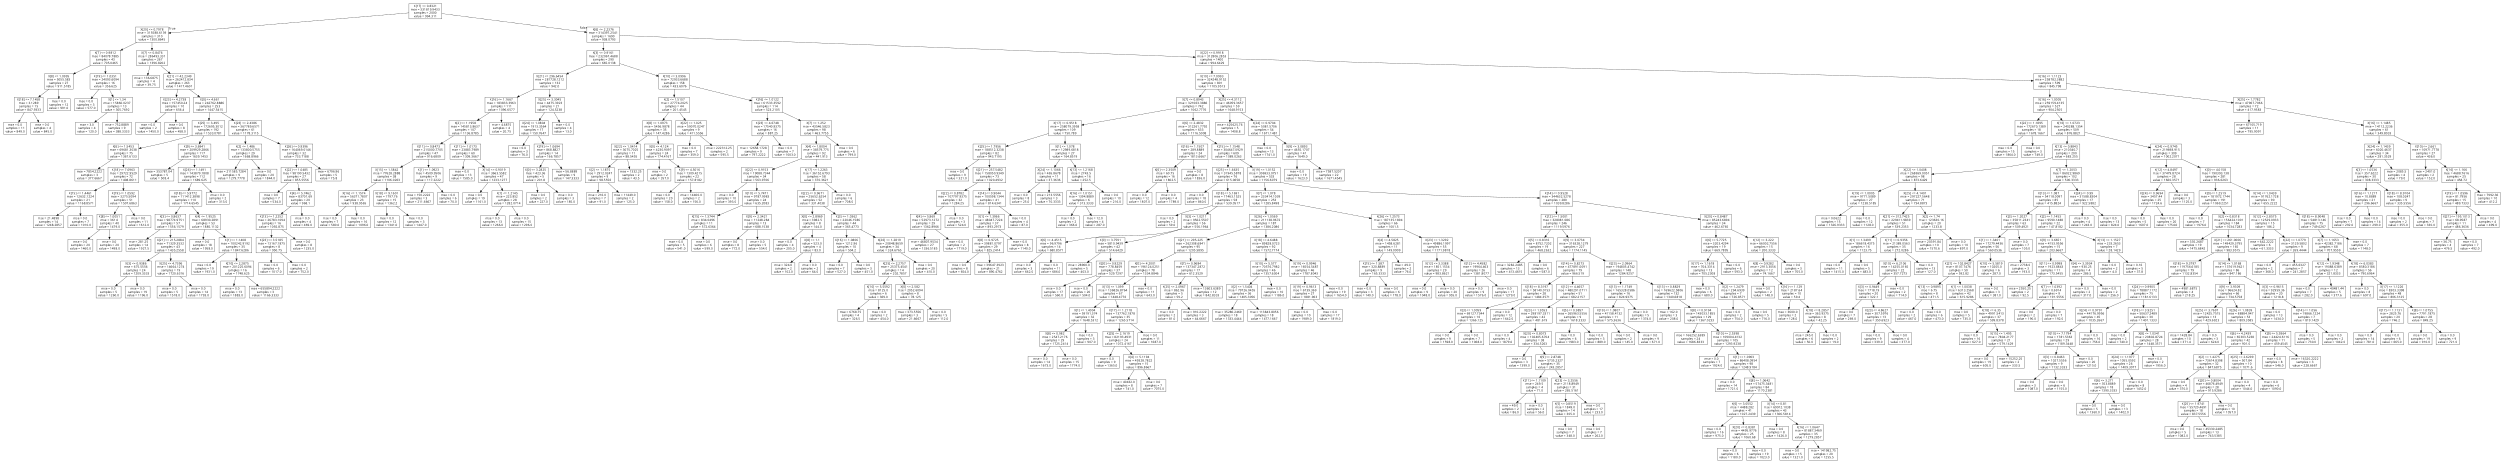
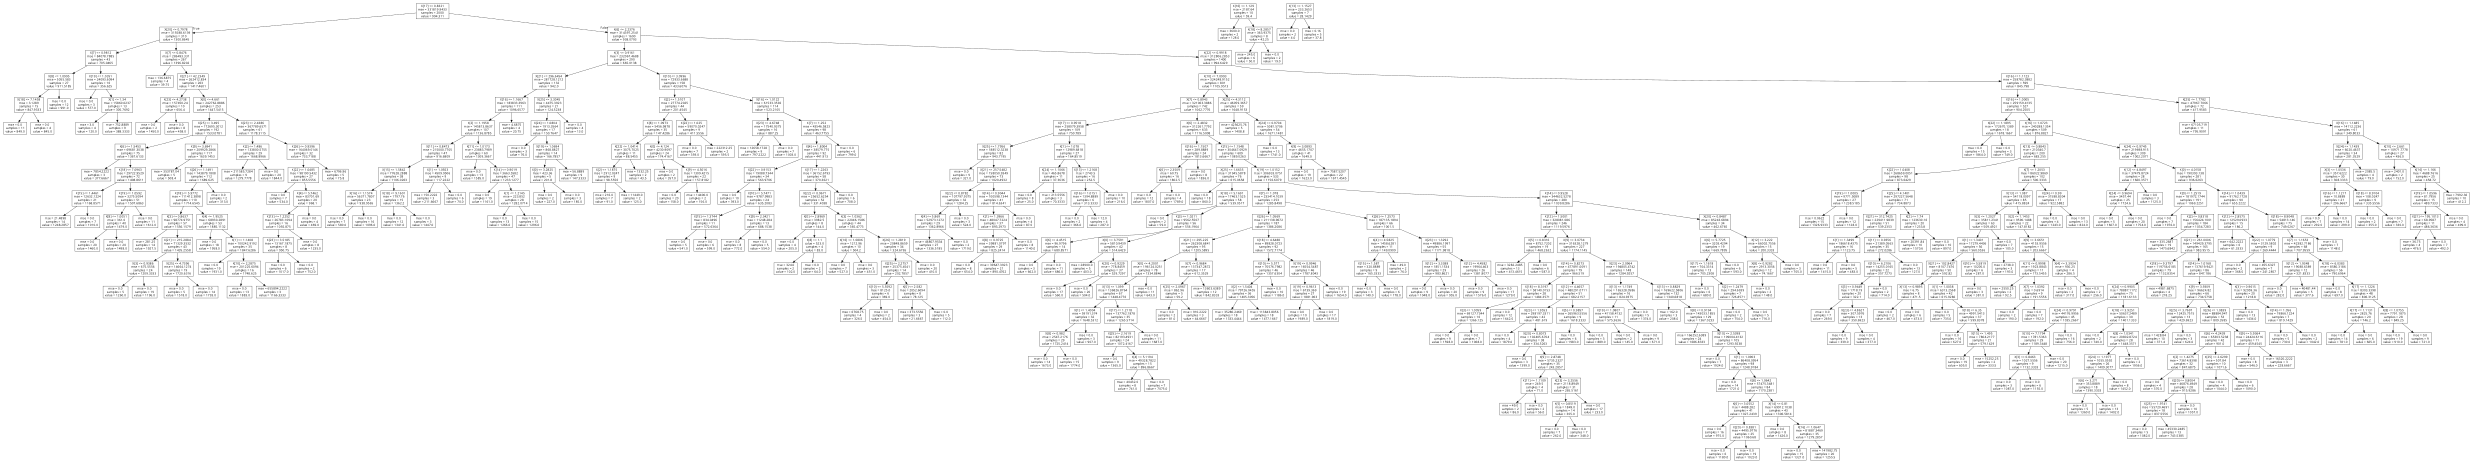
(2079, 234) -> none
(1776, 280) -> none
(1593, 420) -> (1559, 421)
